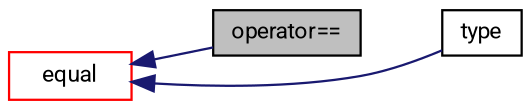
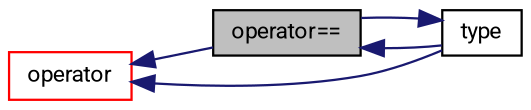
none -> (390, 18)
none -> (412, 48)
(70, 76) -> (70, 76)
